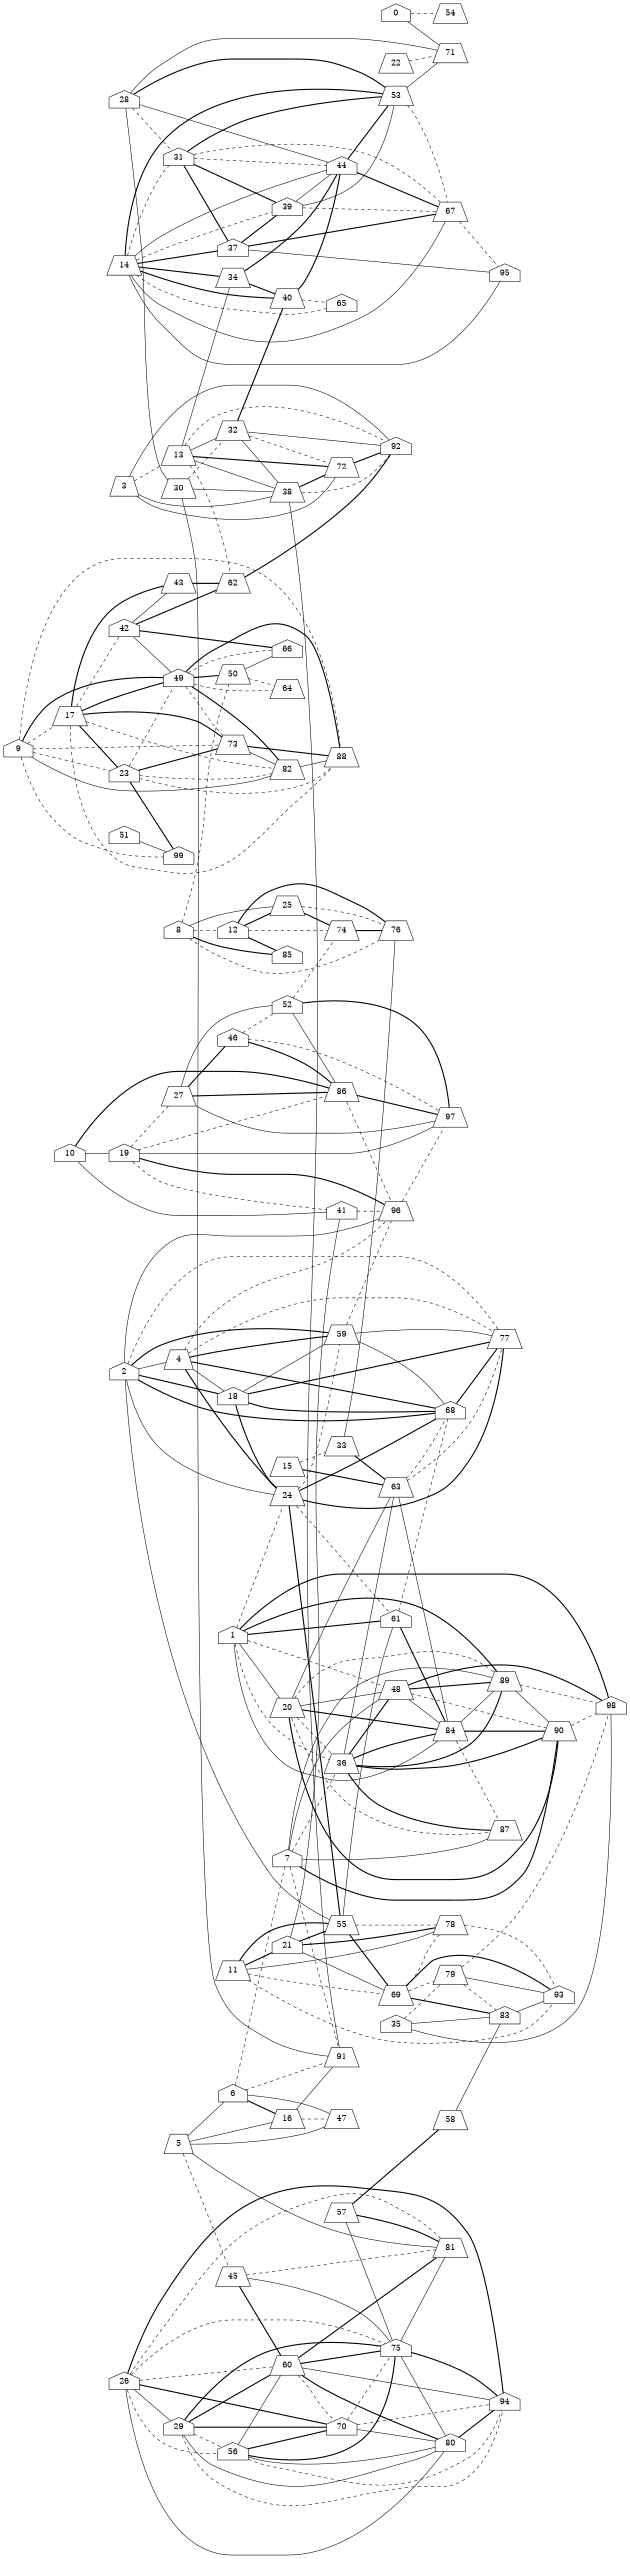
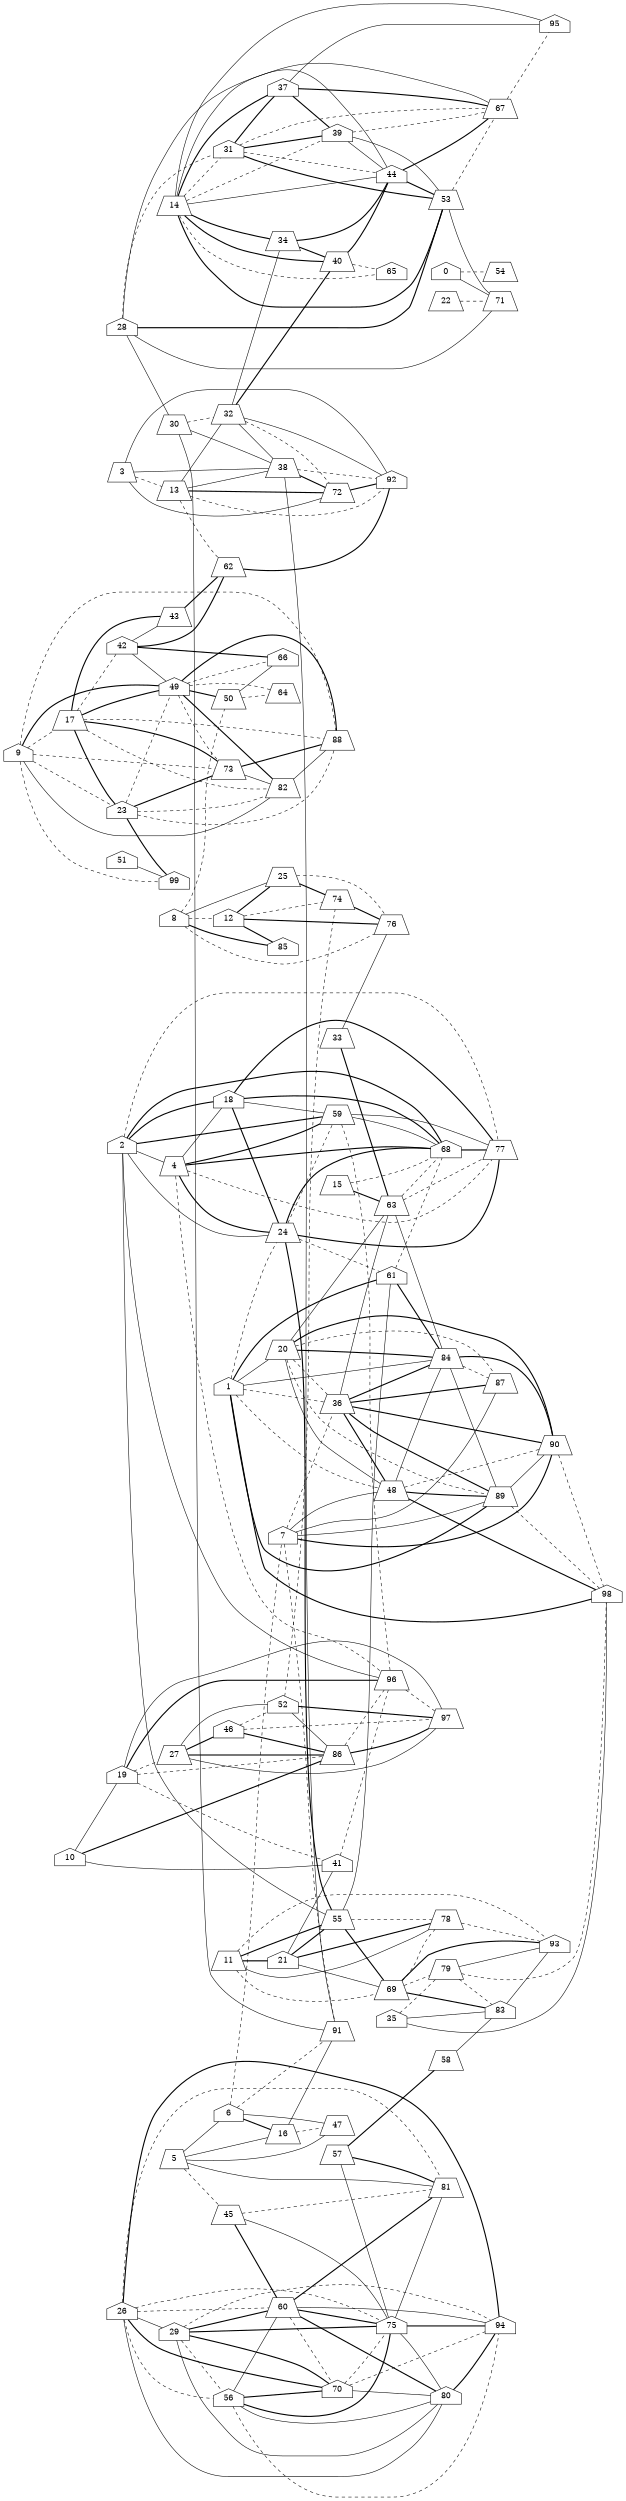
(206, 367) -> (255, 332)
(313, 1457) -> (392, 1173)
